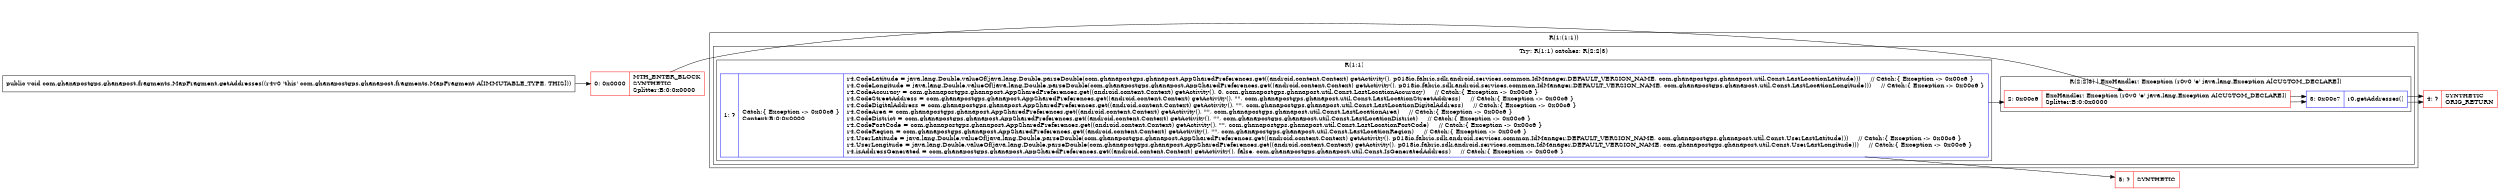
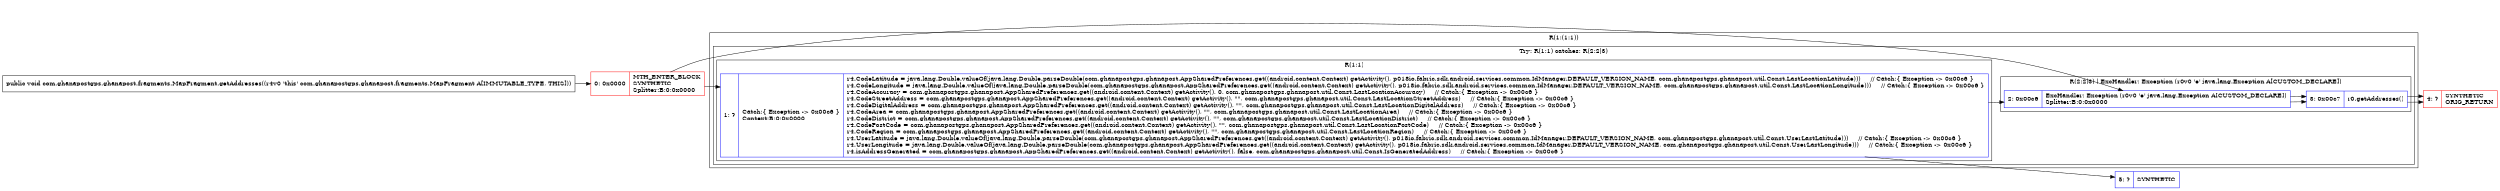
none -> (710, 87)
(2147, 99) -> (2147, 99)
(2147, 180) -> (2147, 180)
